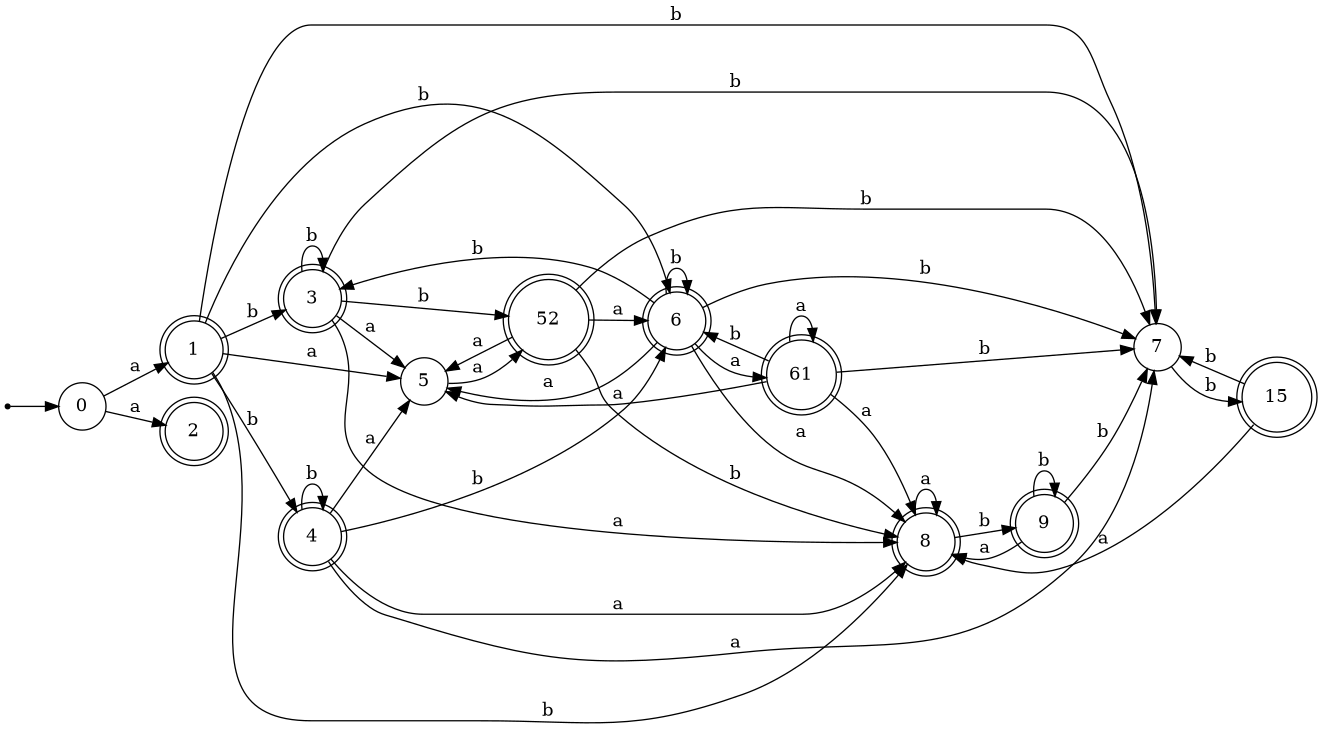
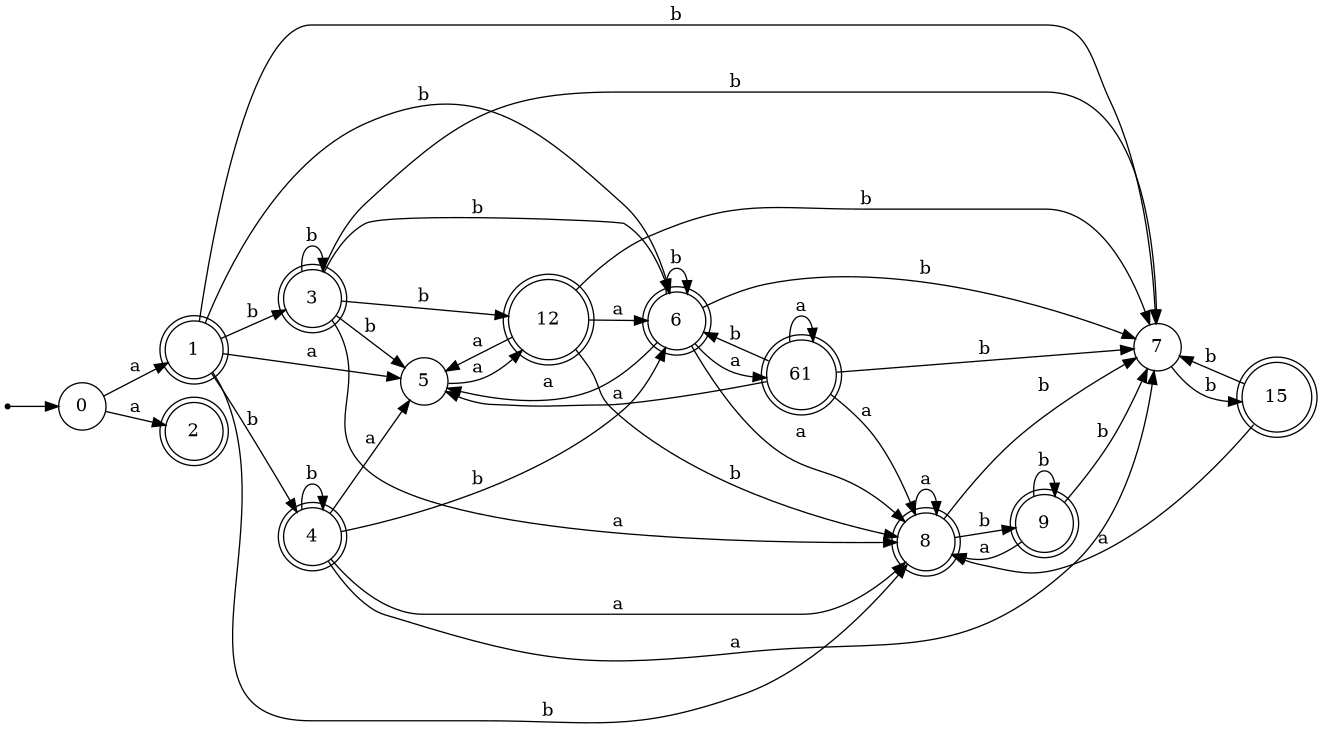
(507, 258) -> (498, 218)
(549, 320) -> (549, 320)
(371, 327) -> (371, 327)
none -> (1025, 431)
